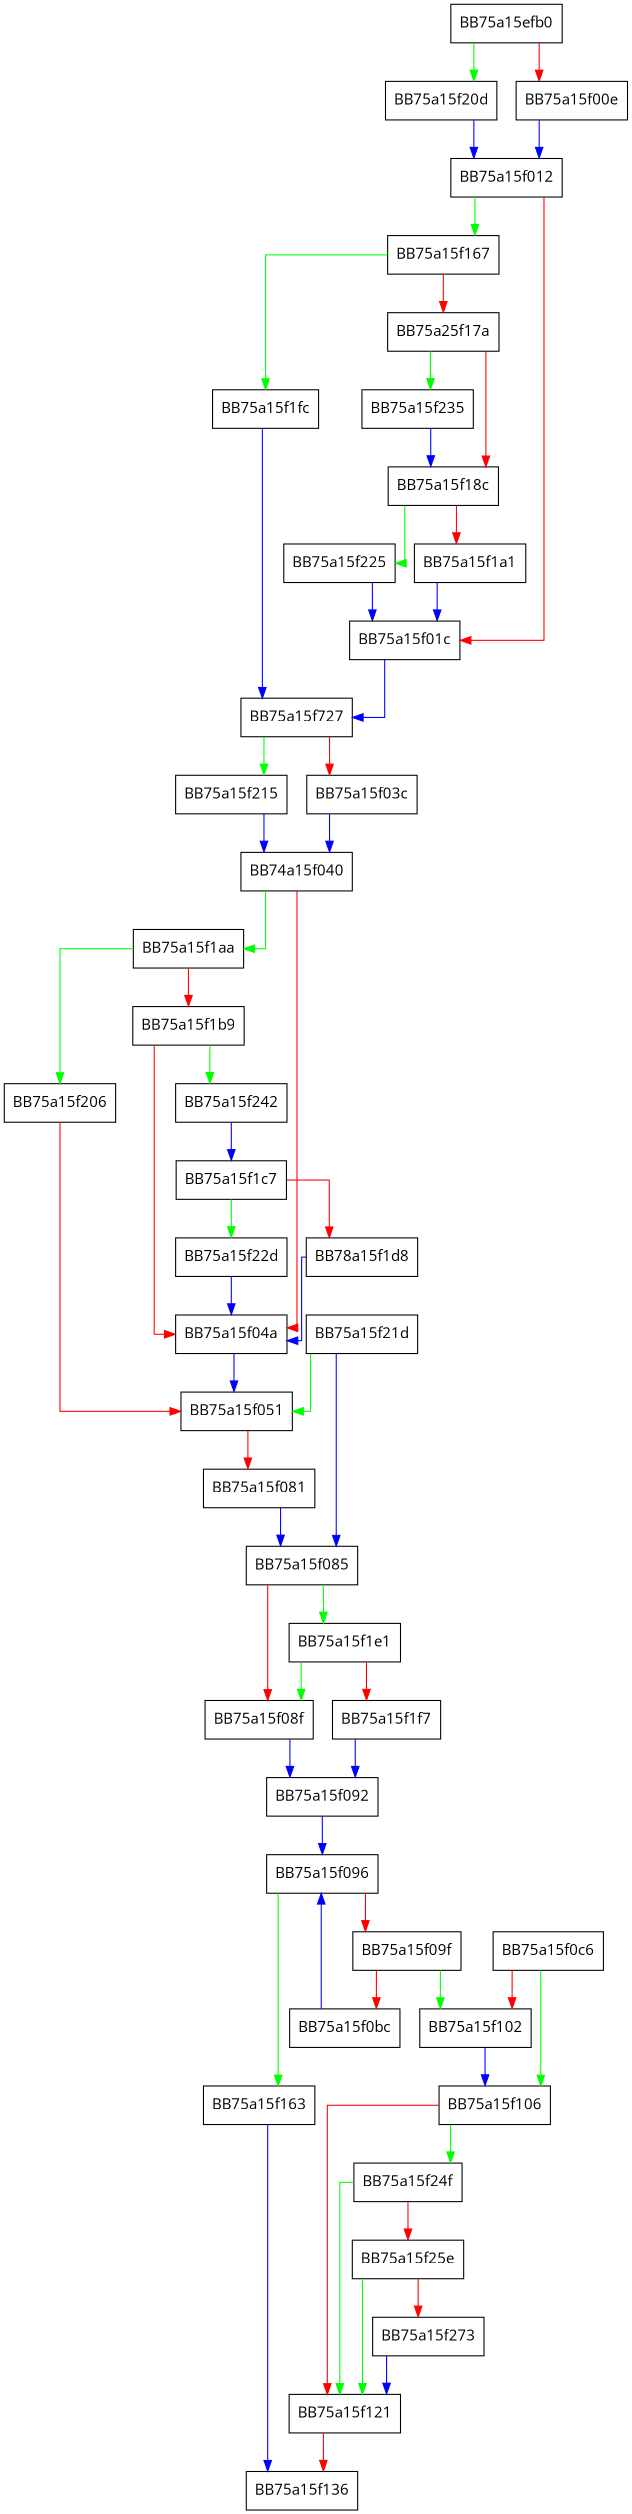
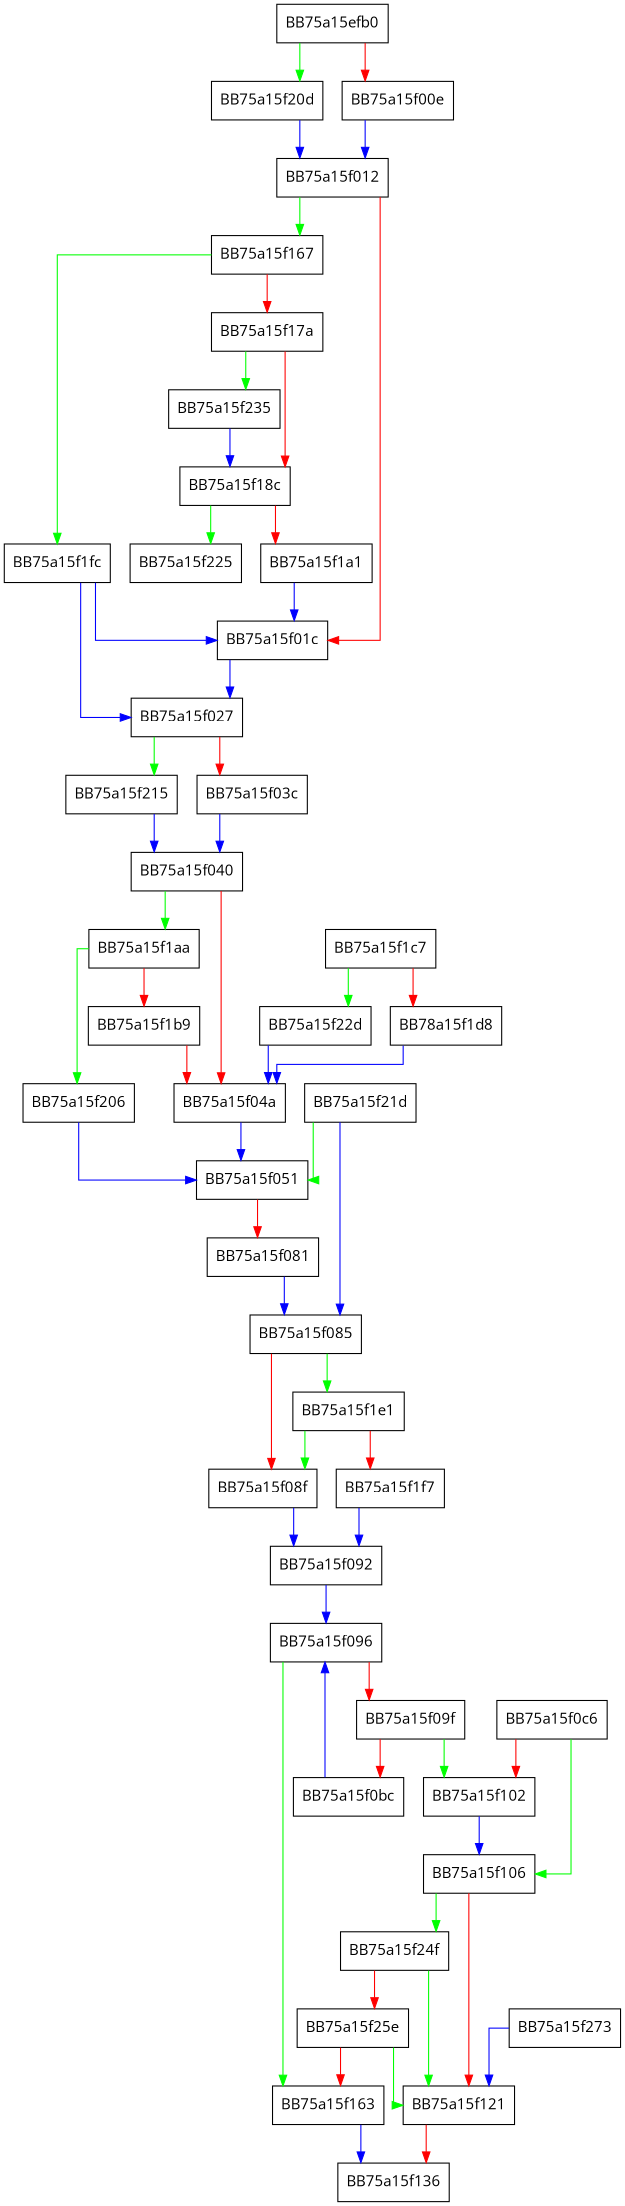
(443, 332) -> (267, 332)
(372, 596) -> (122, 640)
(297, 717) -> (187, 717)
(297, 872) -> (187, 872)
(231, 1103) -> none
(60, 1322) -> (103, 1180)
(418, 2293) -> (341, 2061)
